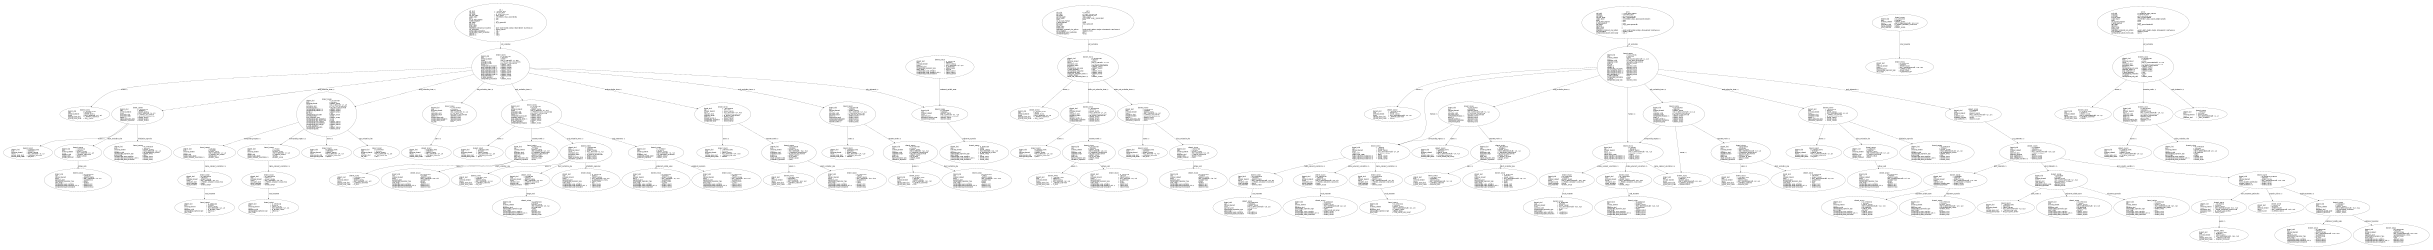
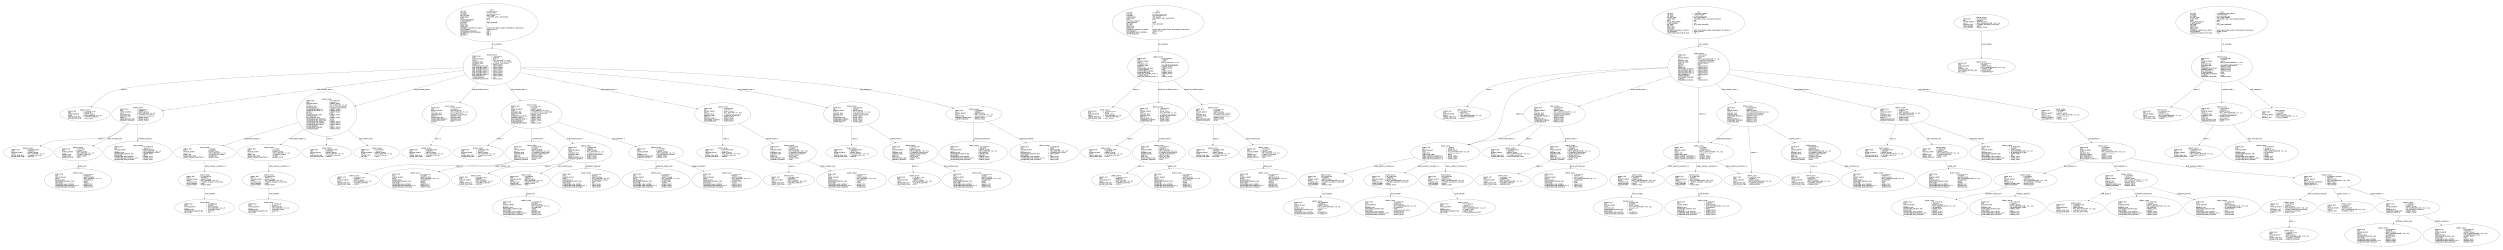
(940, 92) -> (974, 131)
